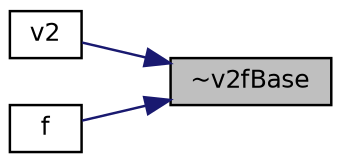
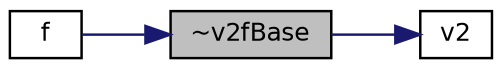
(114, 50) -> (363, 35)
